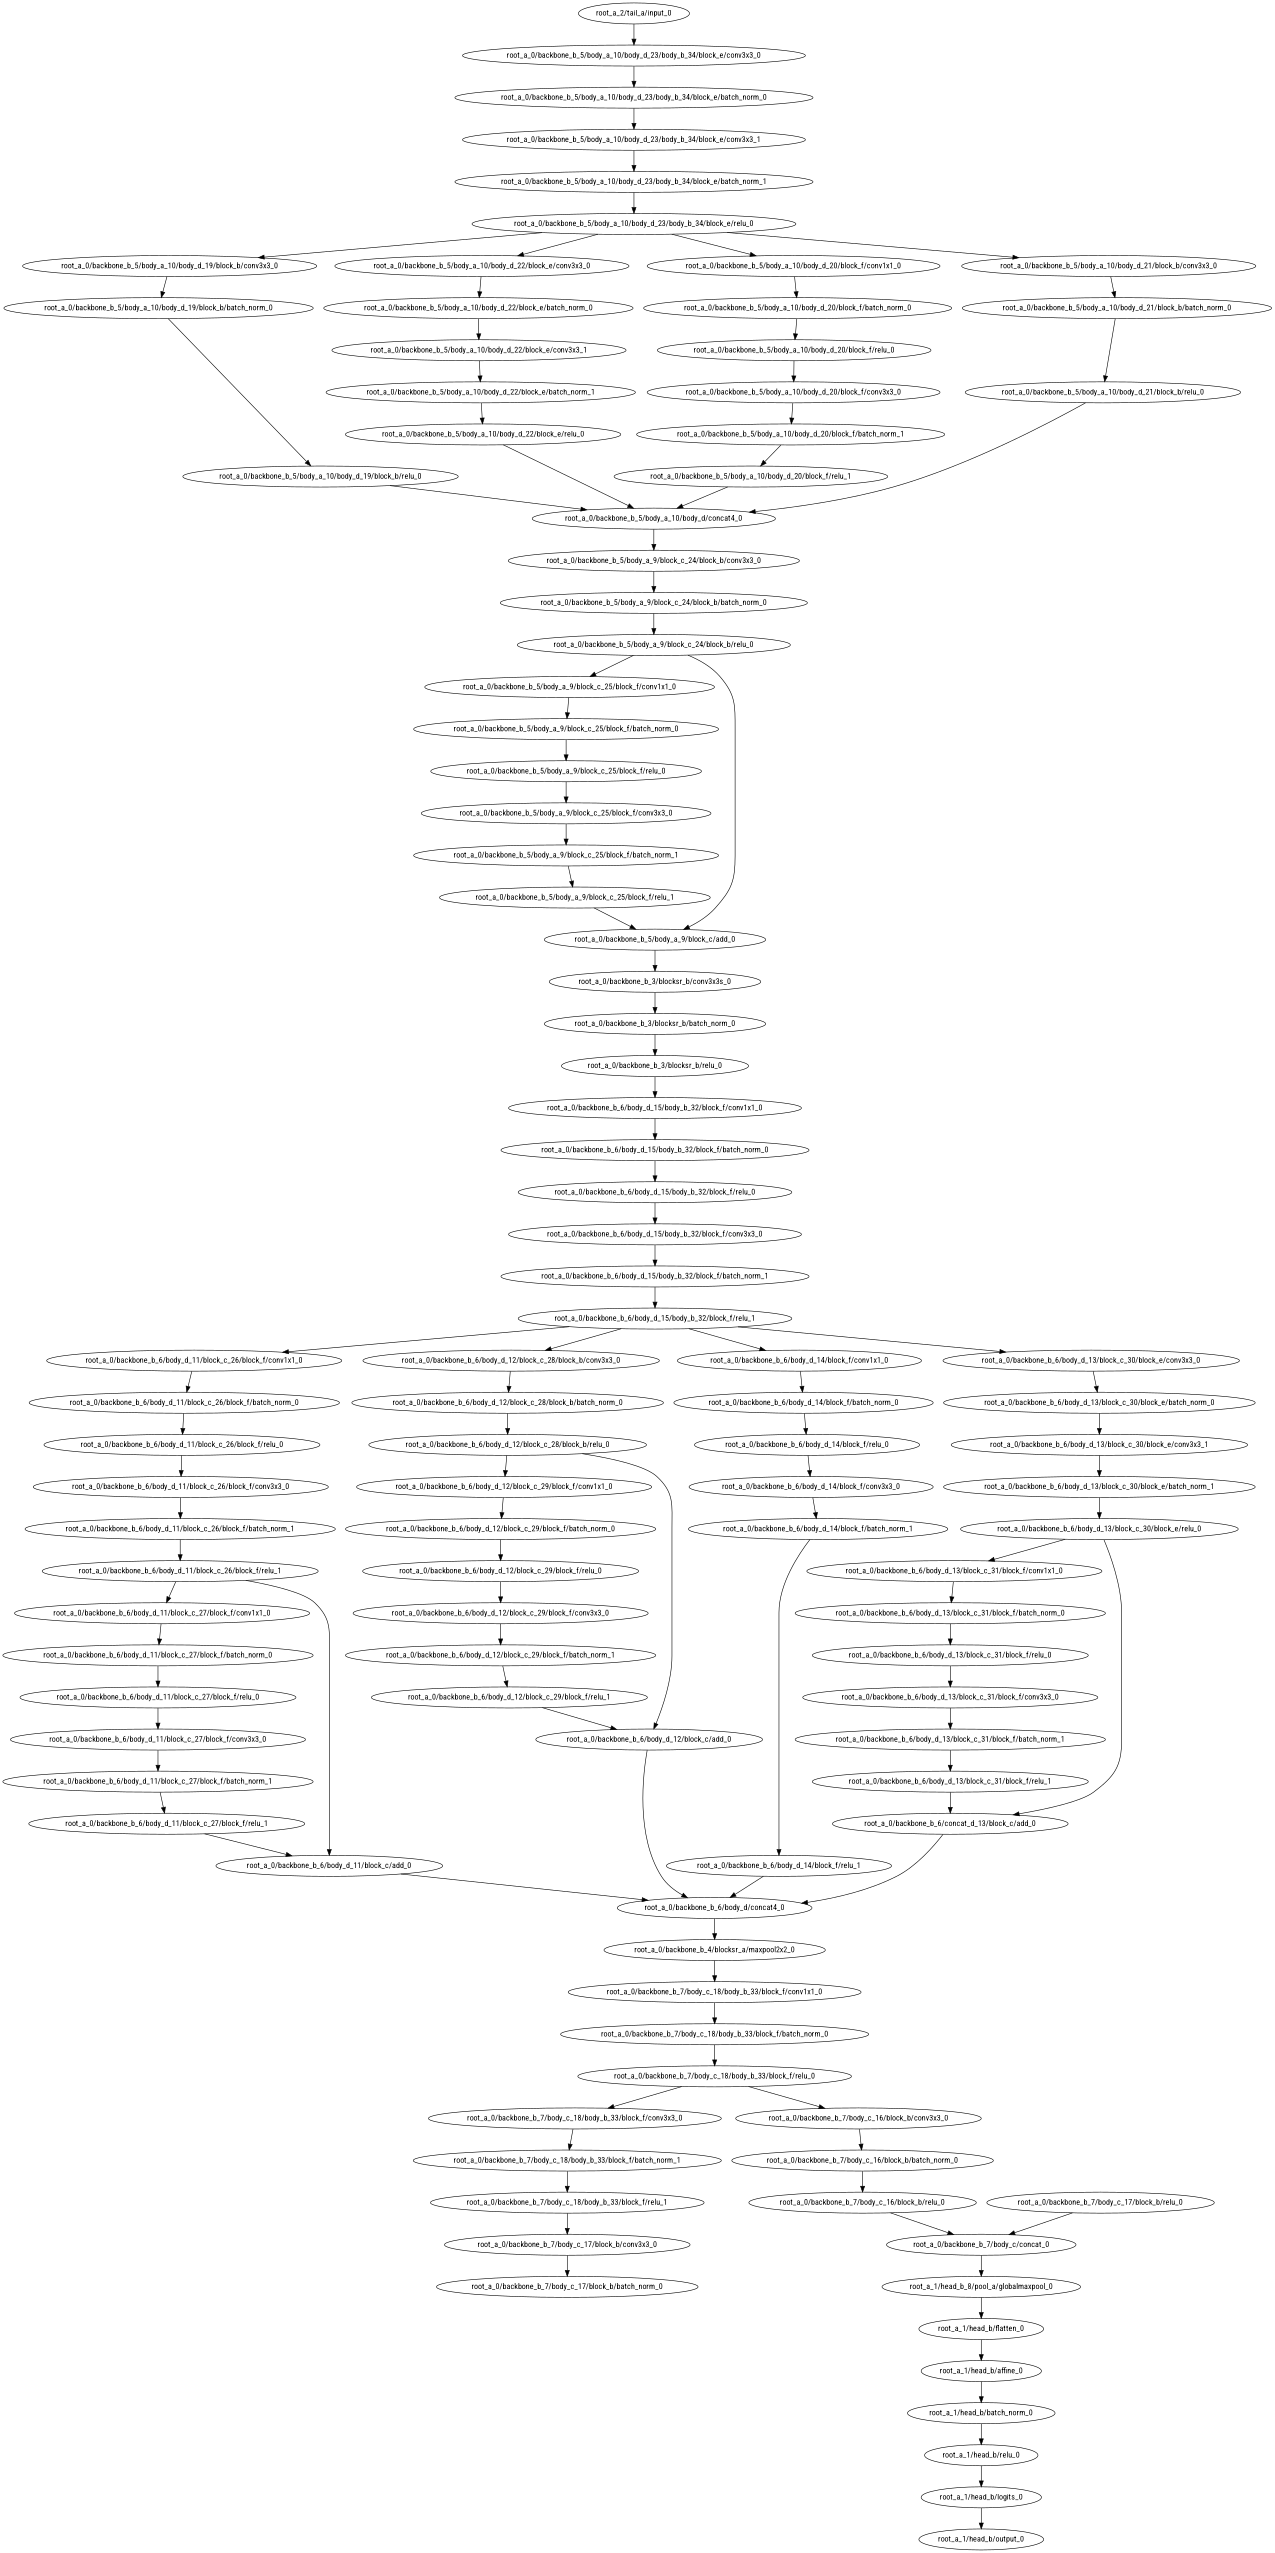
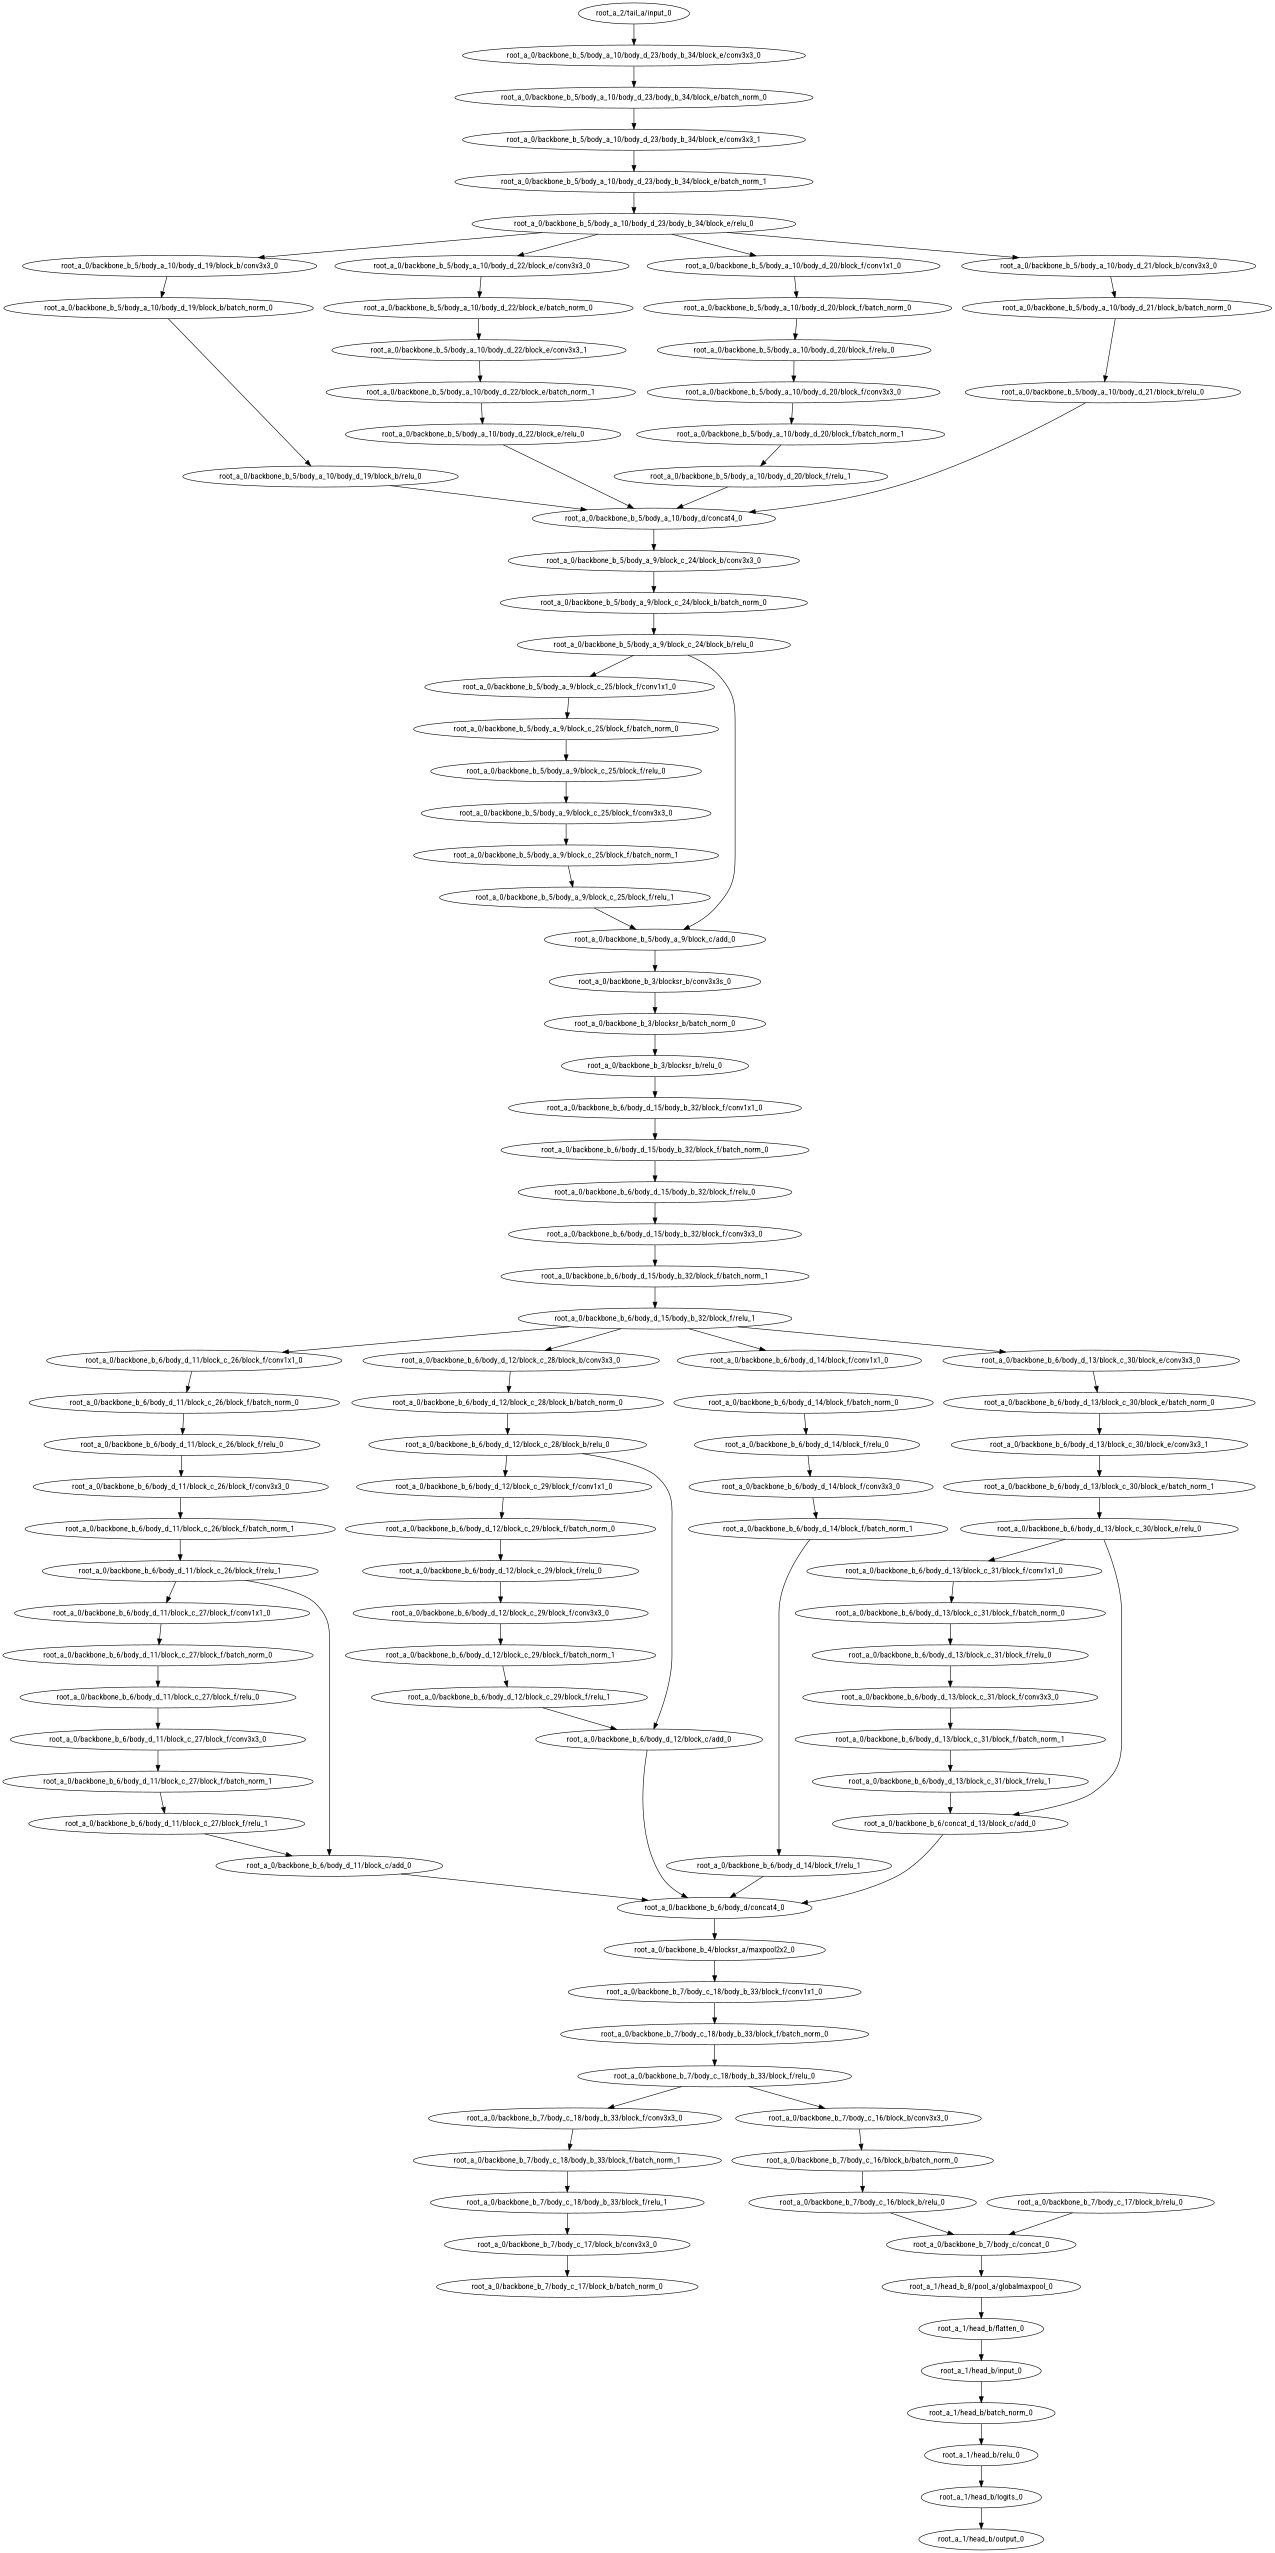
(801, 1379) -> none
(981, 2371) -> (981, 2371)
